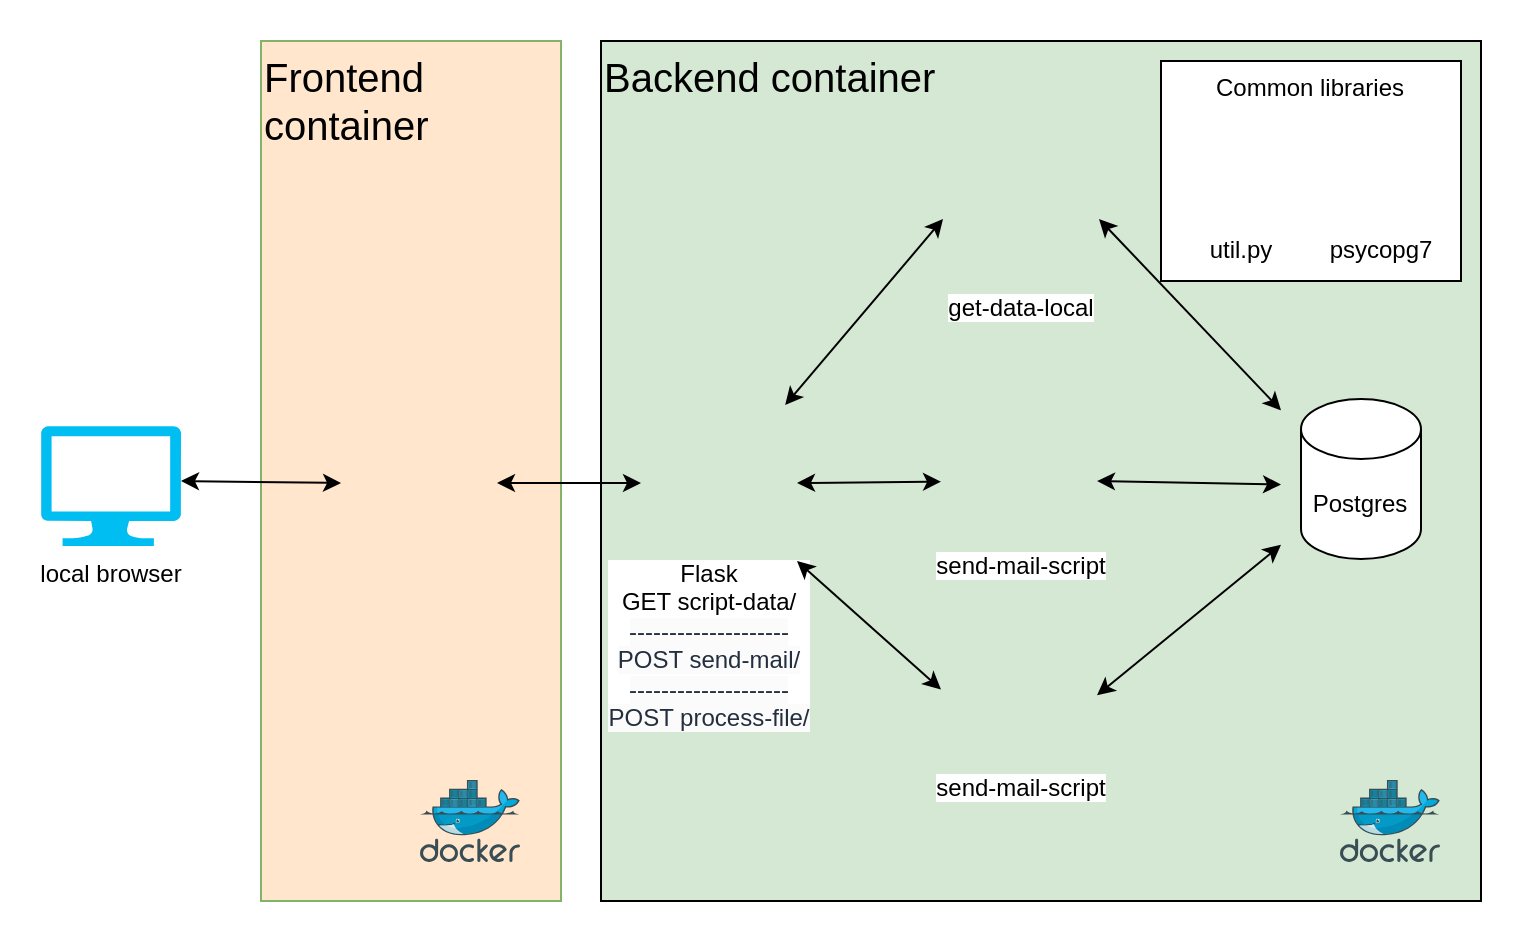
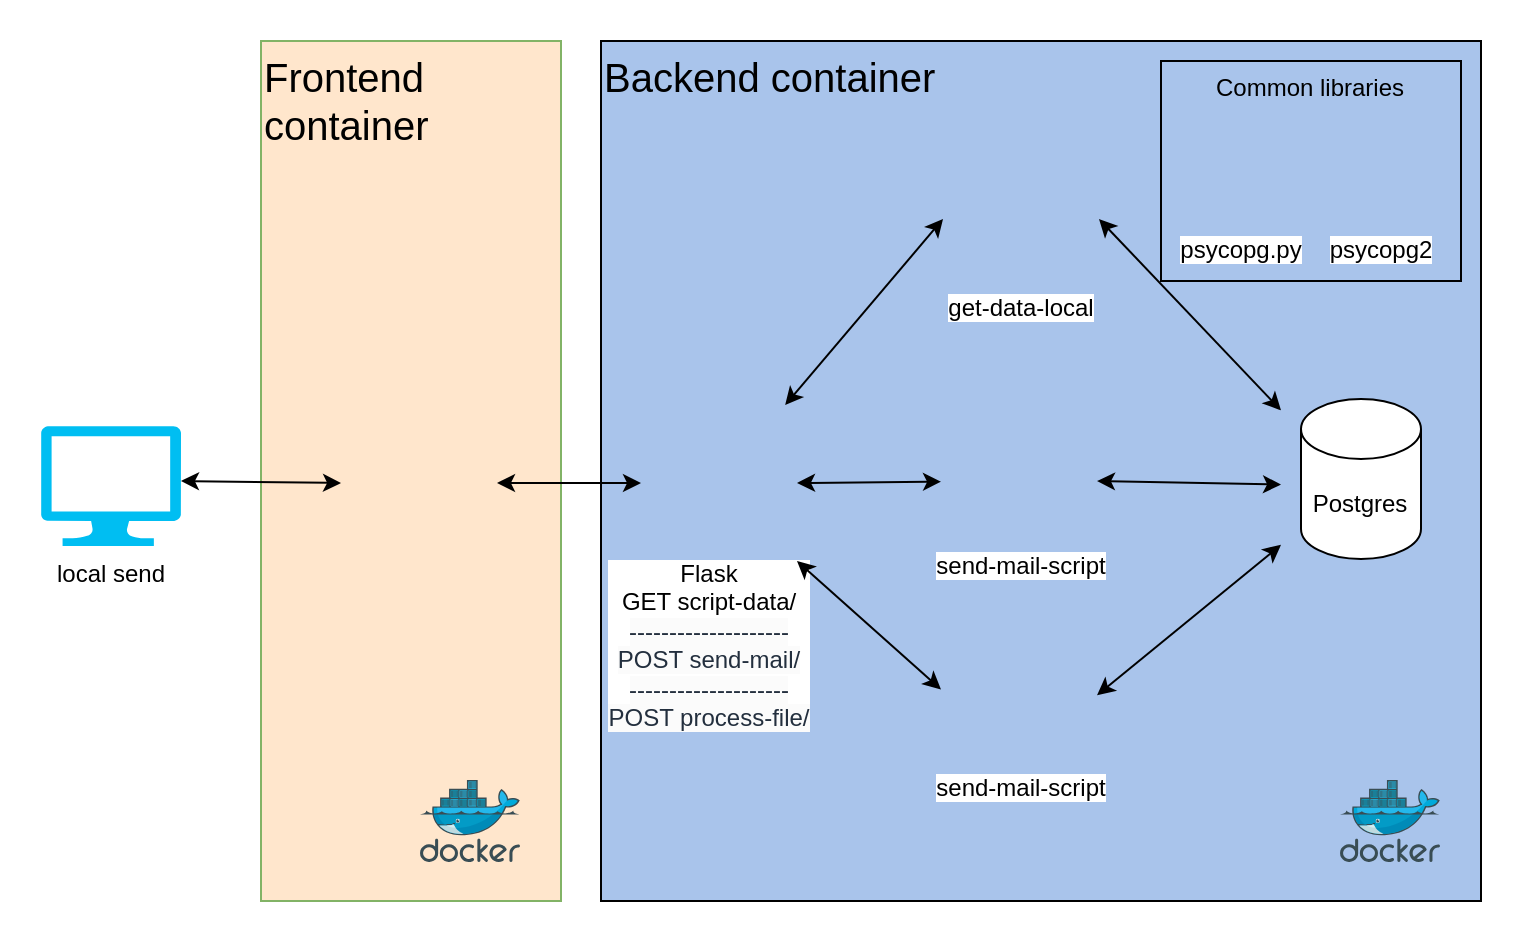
(713, 69) -> (713, 69)
(1311, 171) -> (1311, 171)
(1242, 251) -> (1242, 251)
(1382, 251) -> (1382, 251)
(112, 575) -> (112, 575)
